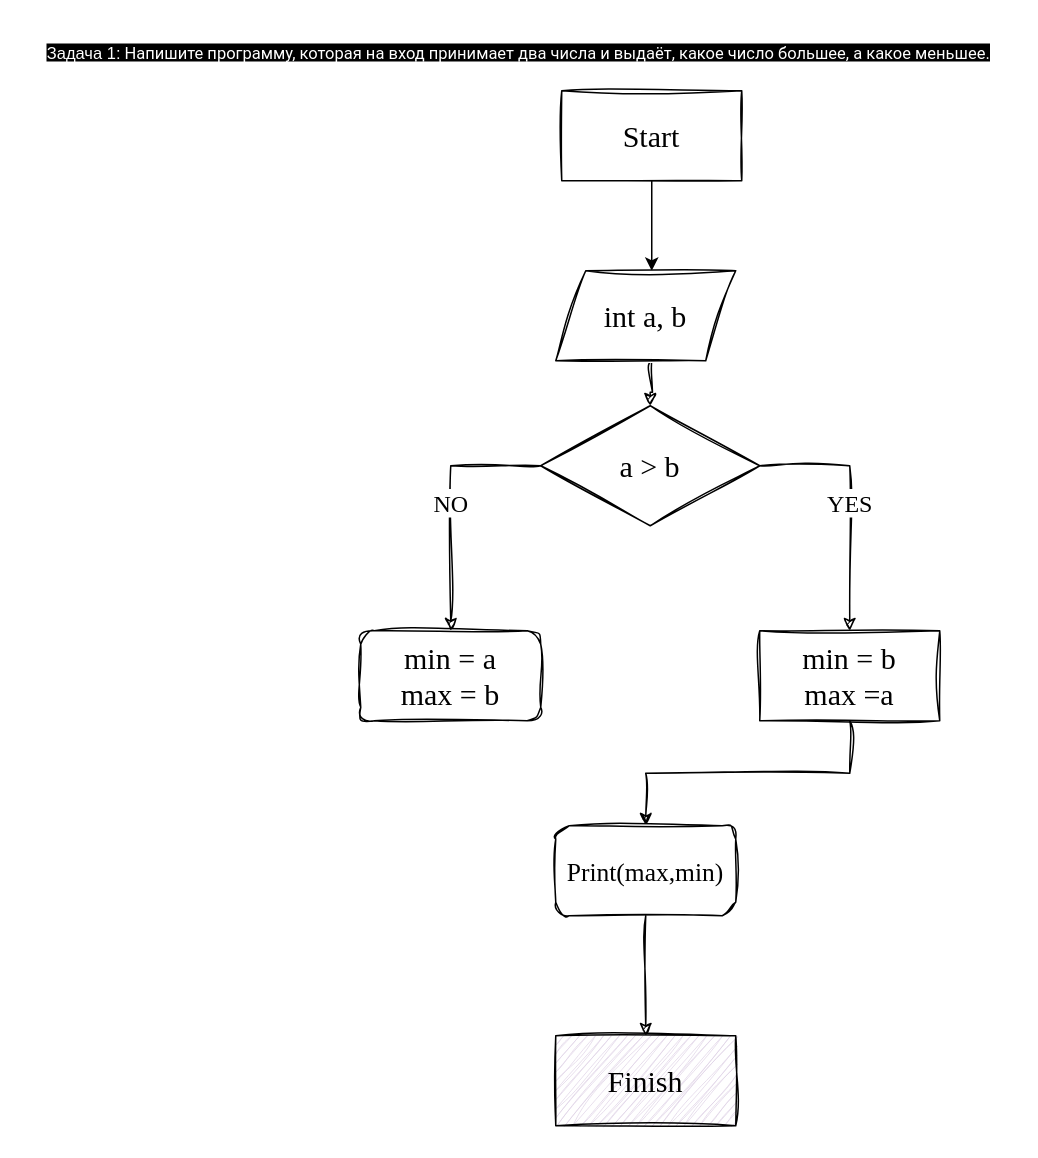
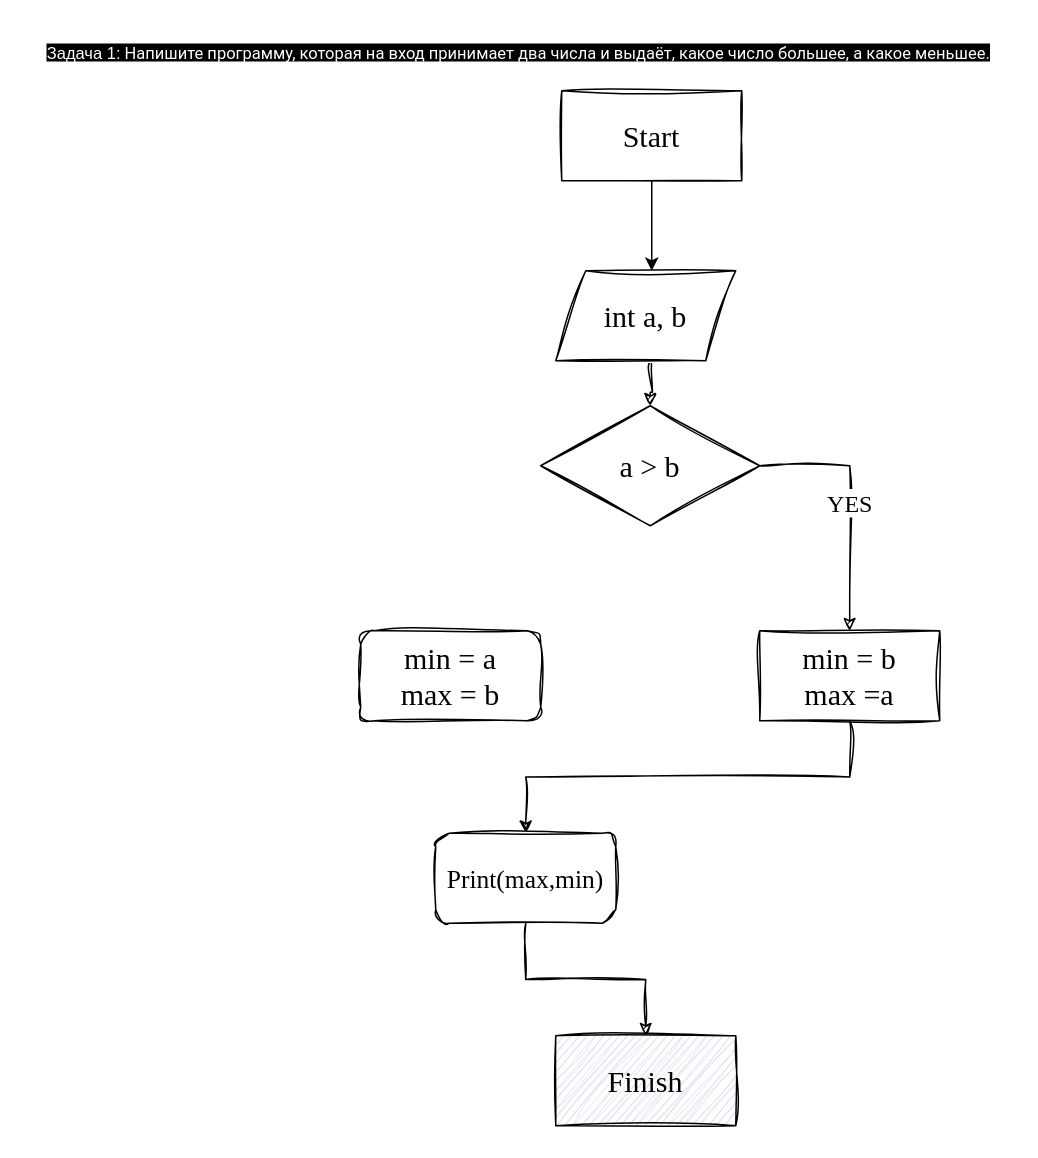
(451, 500) -> none
(646, 871) -> (526, 878)
